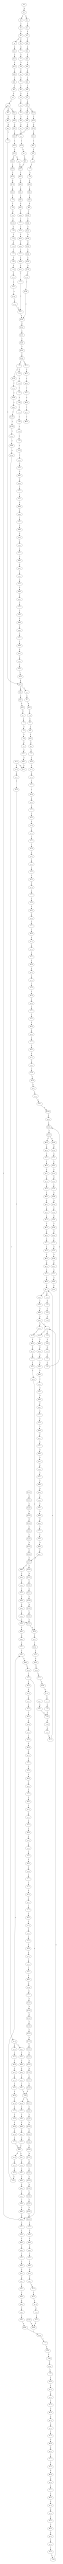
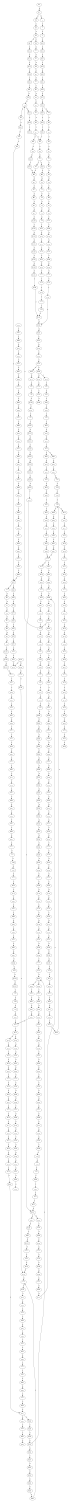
(19, 412) -> none
none -> (30, 426)
(47, 1712) -> (22, 1363)
(31, 2323) -> (64, 742)
